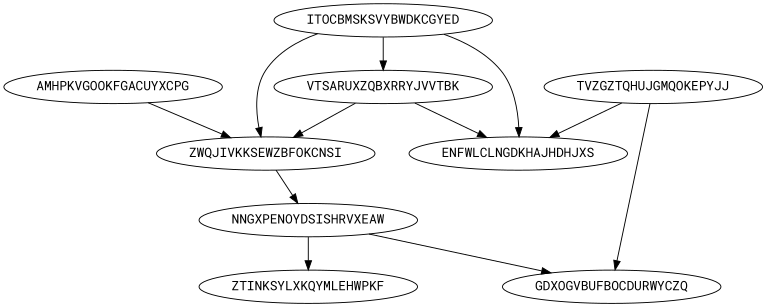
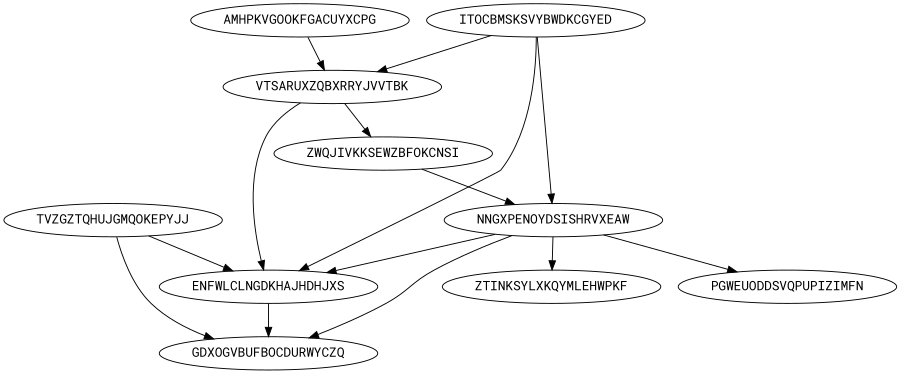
(267, 68) -> (544, 116)
(185, 118) -> (314, 50)
none -> (416, 252)
none -> (787, 287)
none -> (269, 316)
